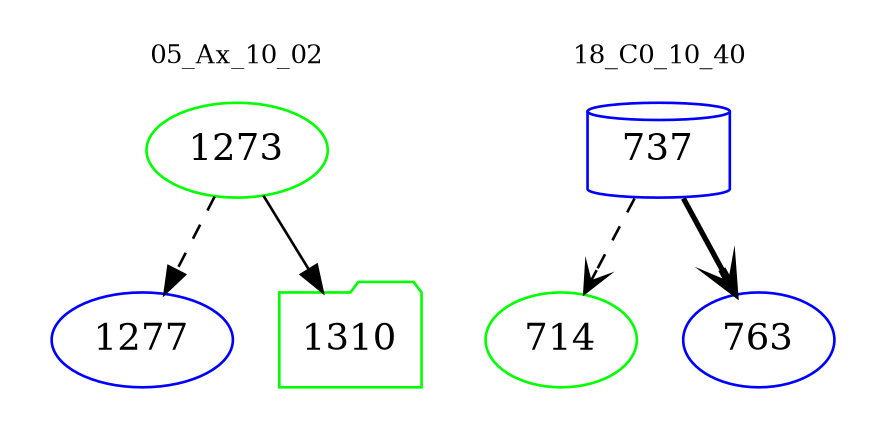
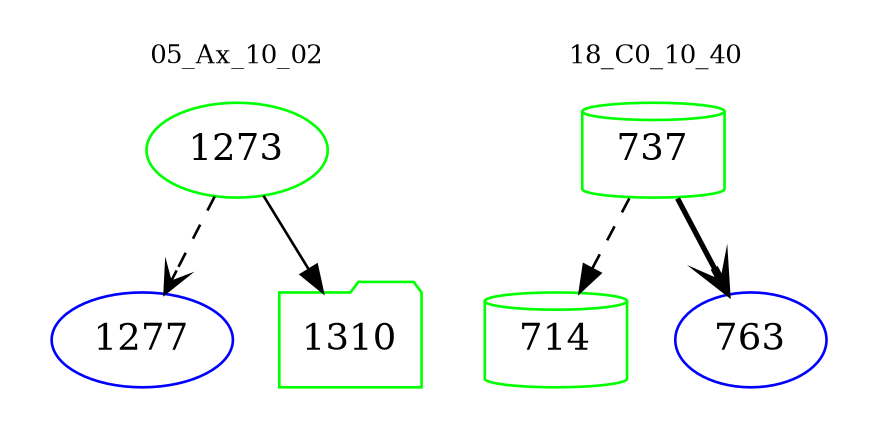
(659, 150) -> (653, 150)
(196, 233) -> (196, 233)
(616, 234) -> (611, 234)
(561, 340) -> (556, 340)
